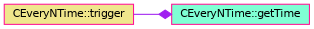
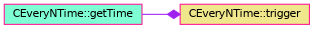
(146, 14) -> (155, 14)
